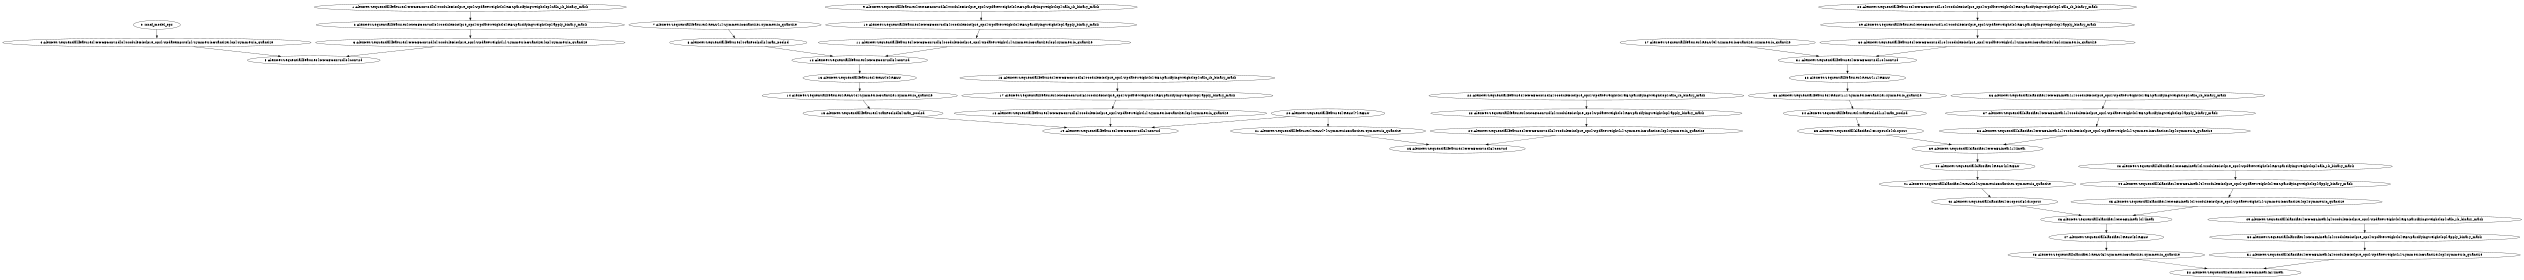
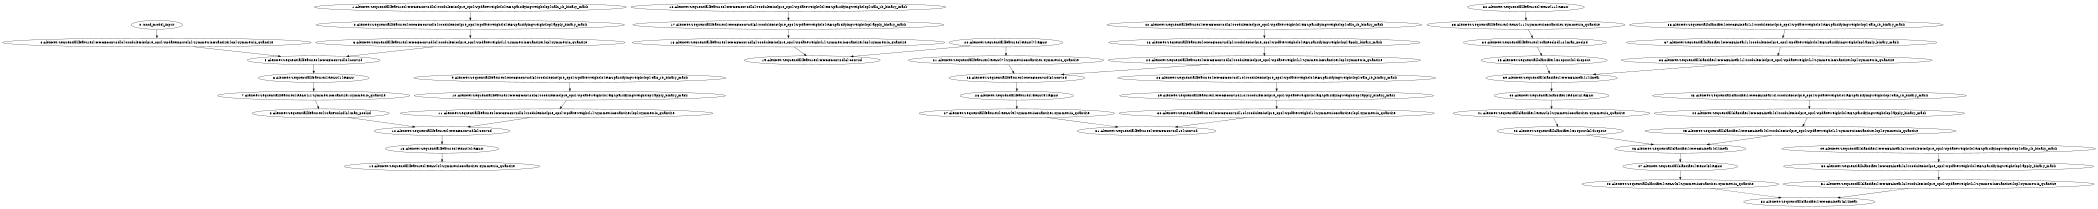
(157, 25) -> (157, 25)
(1847, 68) -> none
none -> (314, 78)
none -> (1017, 96)
(873, 113) -> none
